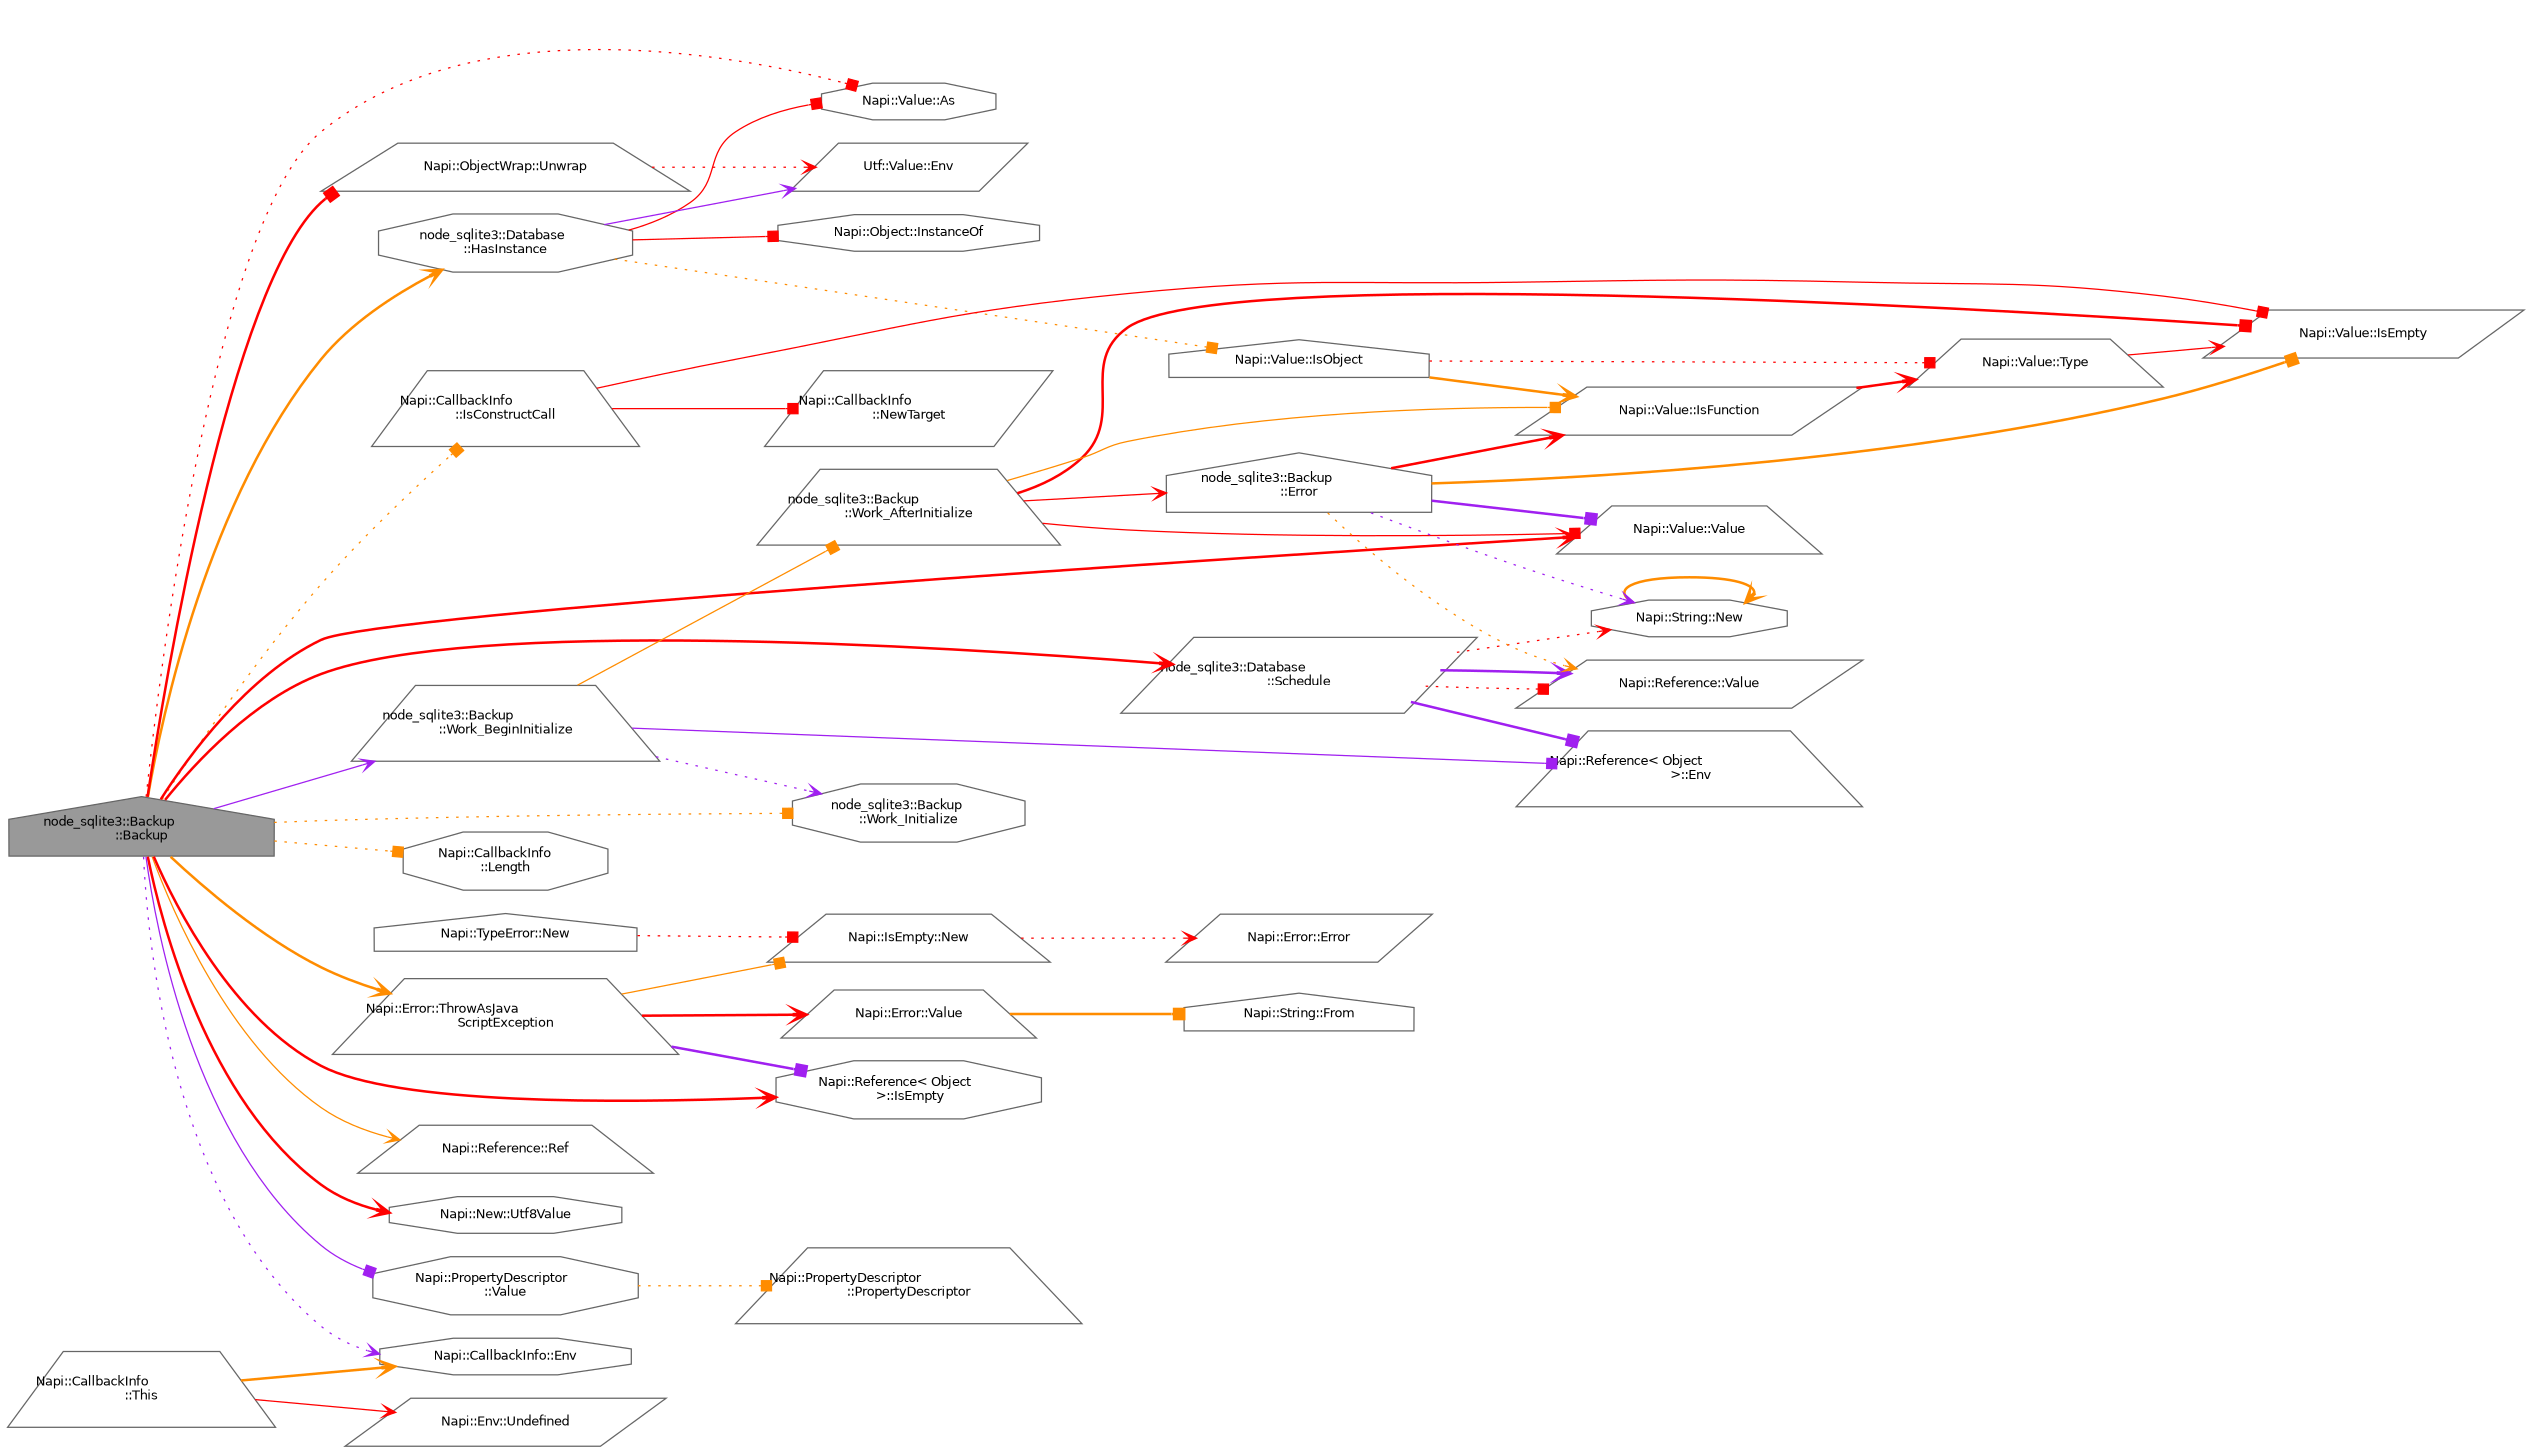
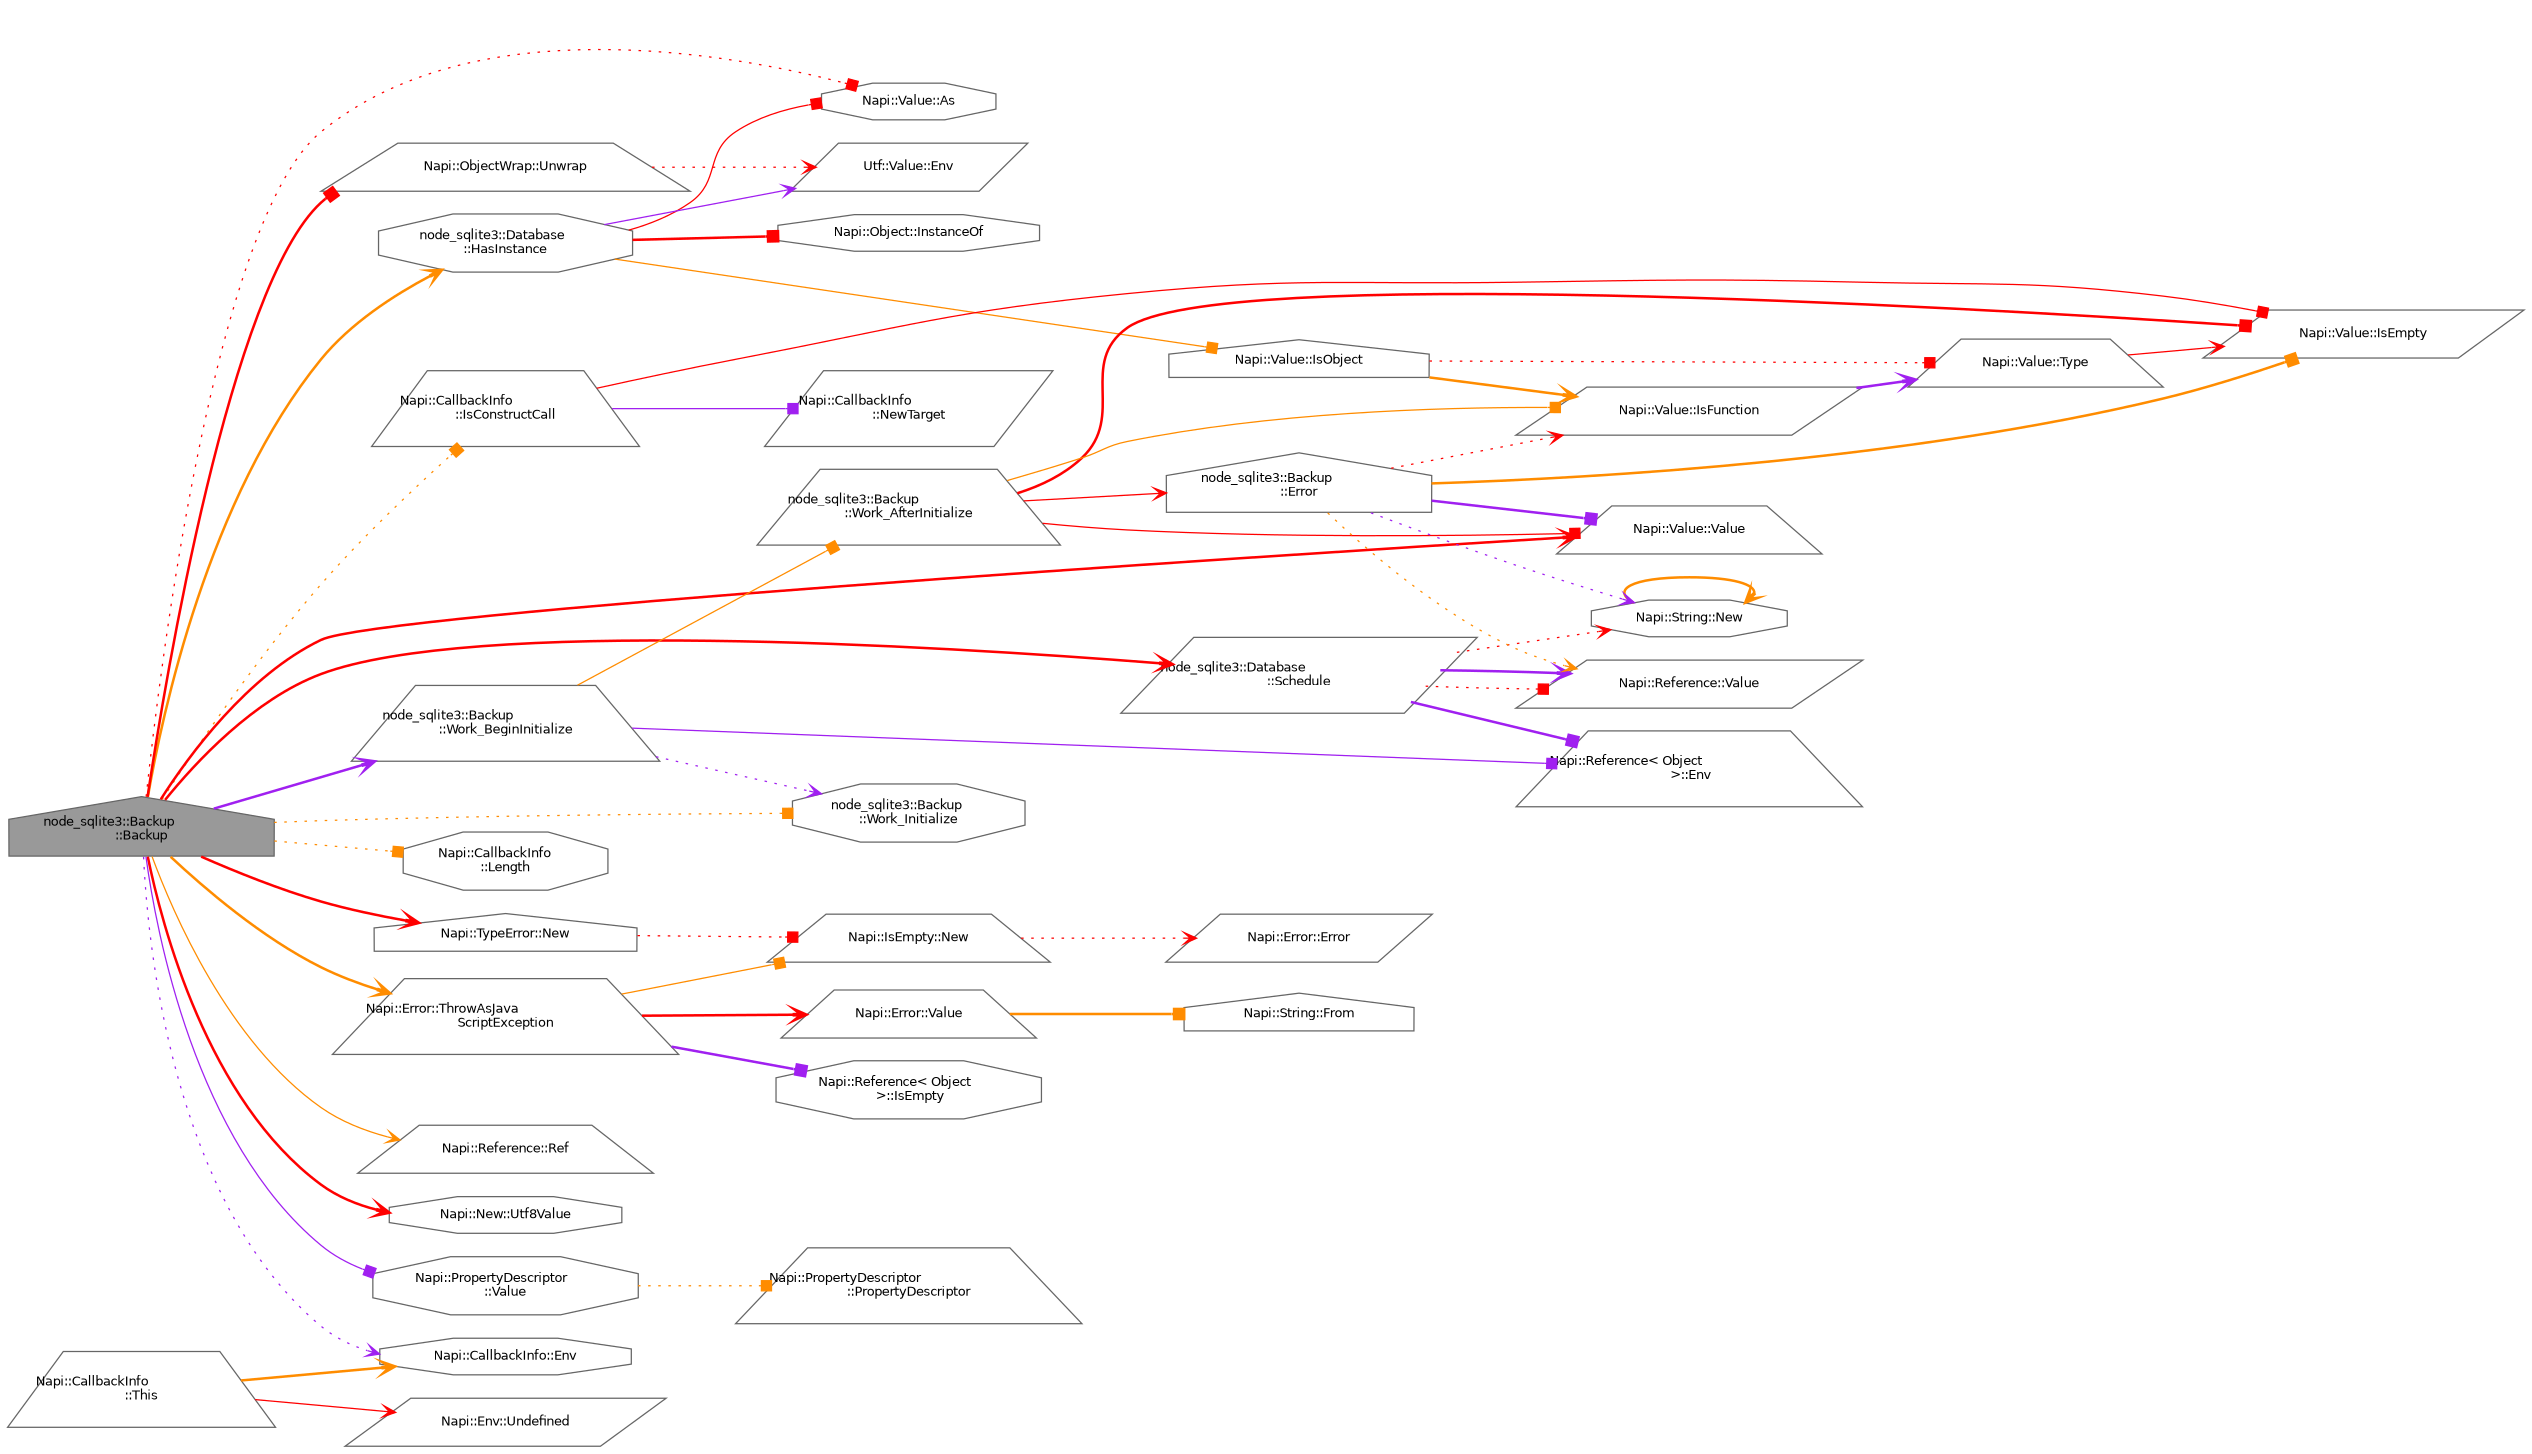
(699, 238) -> (699, 238)
(910, 303) -> (910, 303)
(1880, 385) -> (1880, 385)
(699, 409) -> (699, 409)
(1471, 453) -> (1471, 453)
(288, 787) -> (288, 787)
(405, 1088) -> (302, 896)
